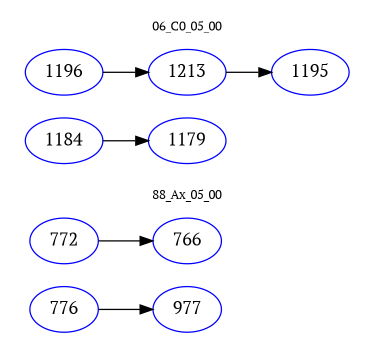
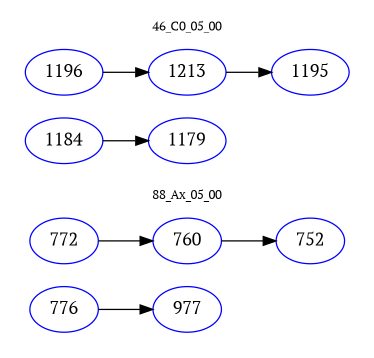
(187, 27) -> (187, 27)
(187, 241) -> (187, 241)
none -> (310, 241)
